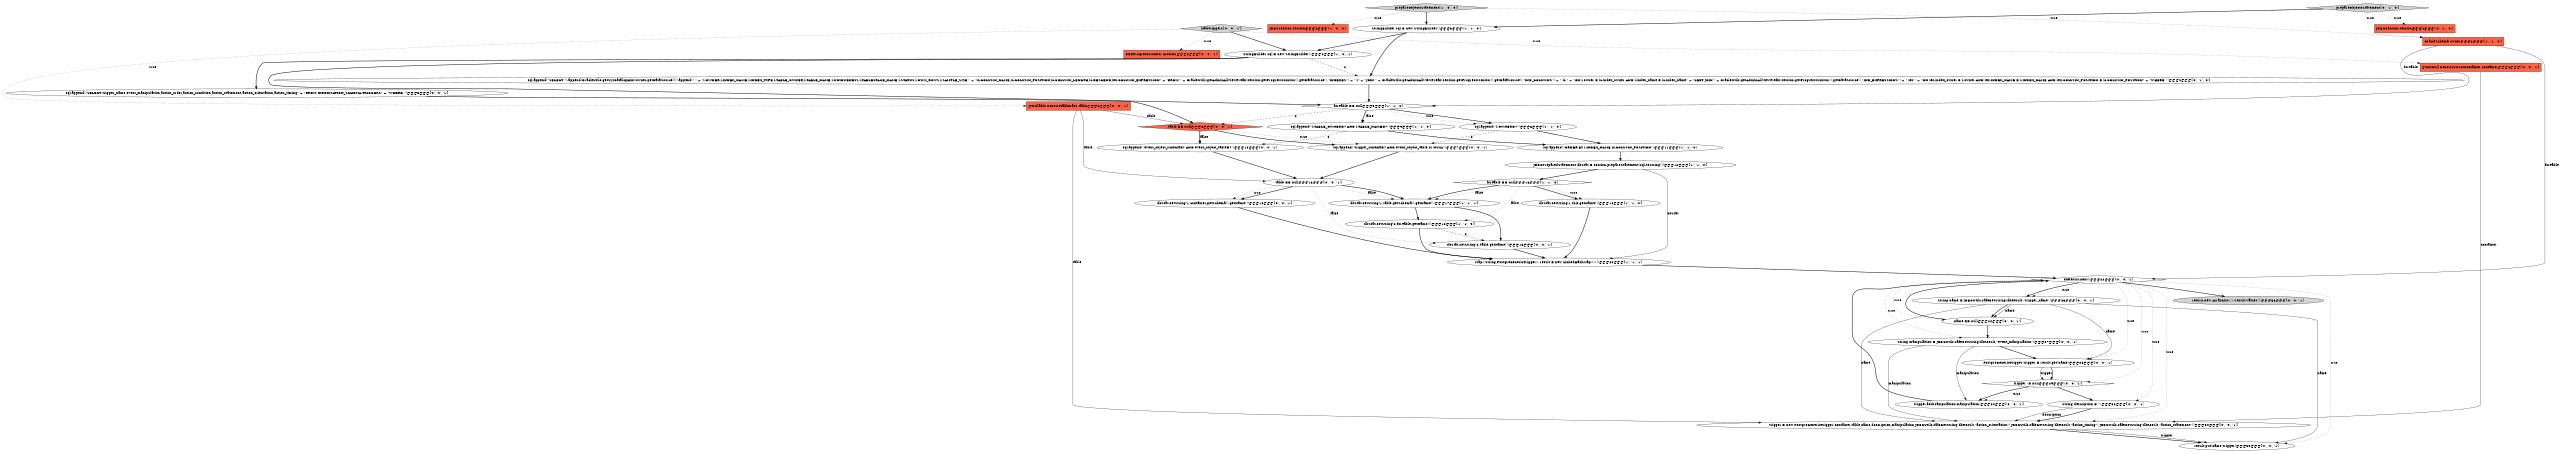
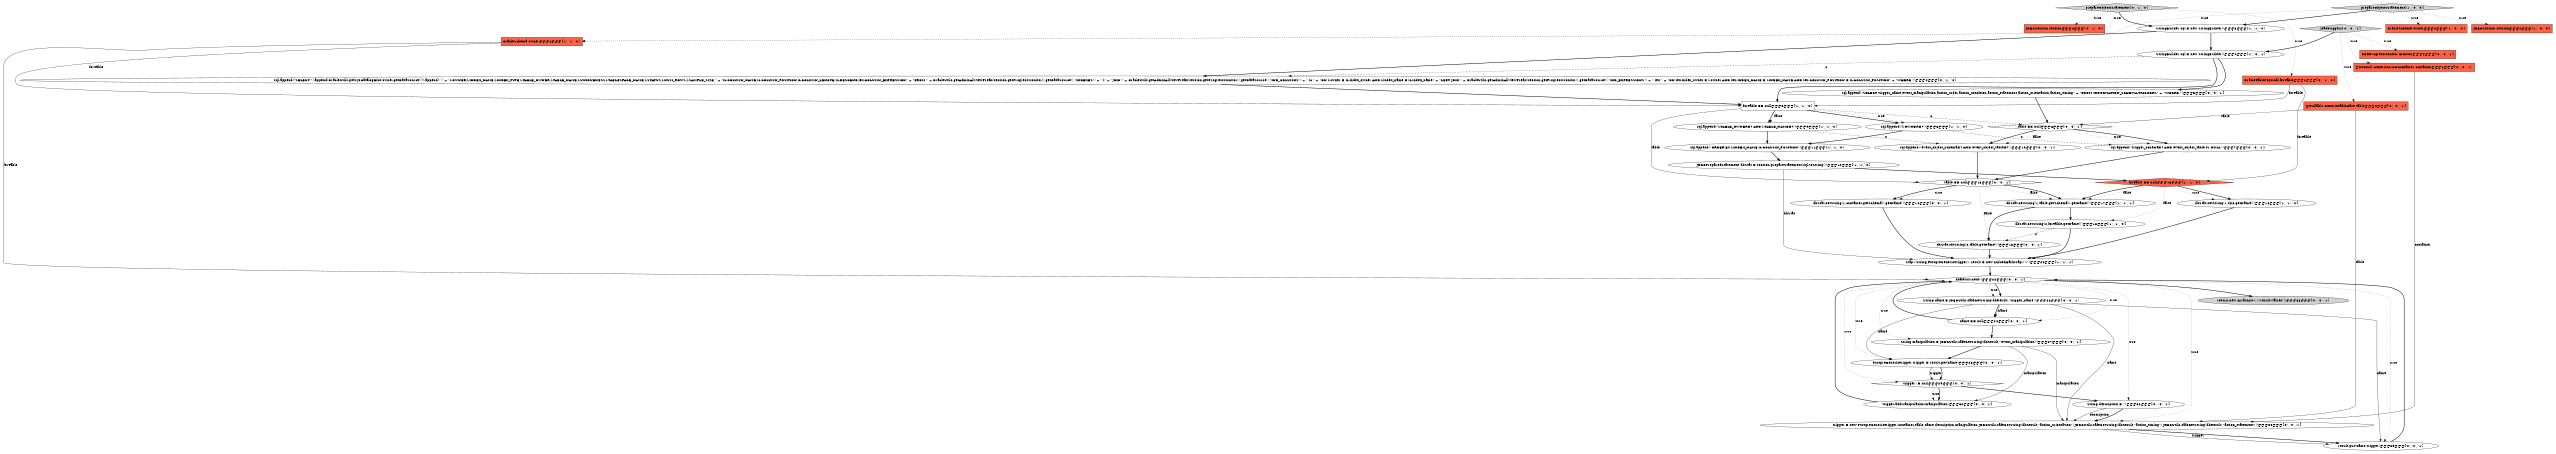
none -> (2426, 29)
none -> (2290, 80)
(1369, 106) -> (1778, 106)
(1200, 127) -> (2050, 127)
(1145, 175) -> (1717, 177)
(1309, 183) -> (1978, 183)
(1523, 183) -> (2165, 183)
none -> (2308, 283)
